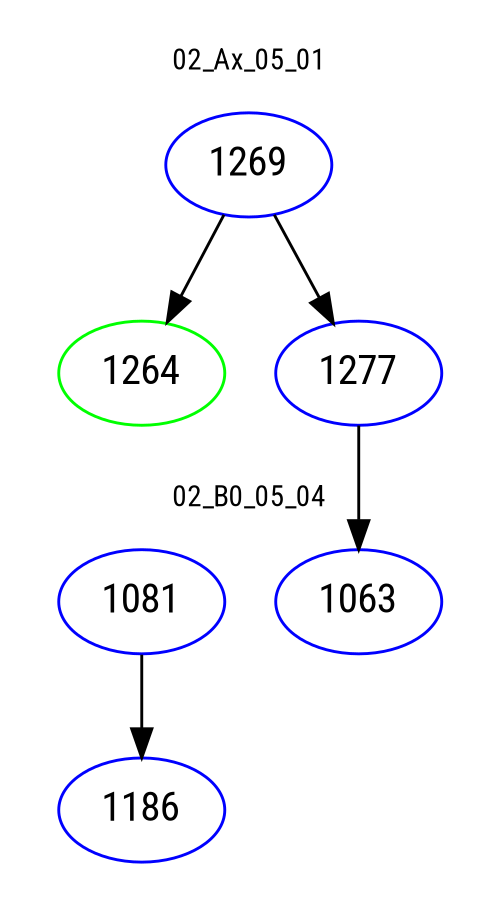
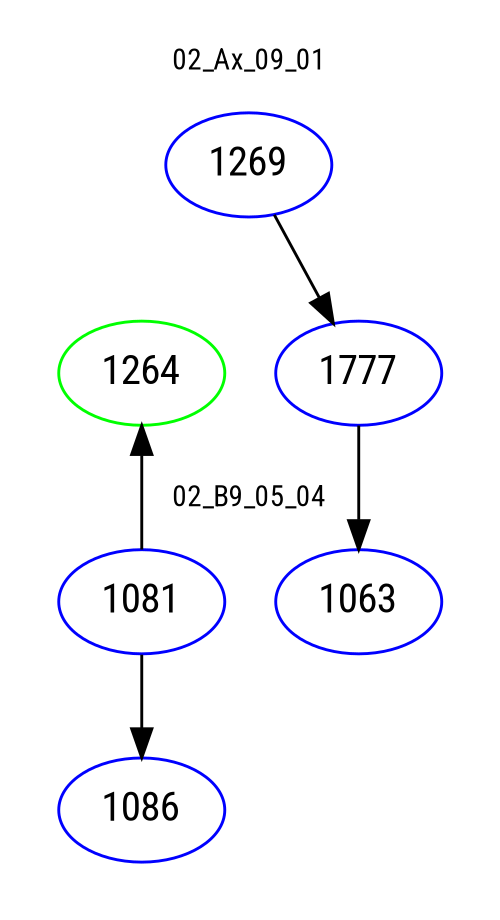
(250, 62) -> (250, 62)
(202, 255) -> (142, 502)
(359, 373) -> (359, 373)
(250, 499) -> (250, 499)
(142, 810) -> (142, 810)
